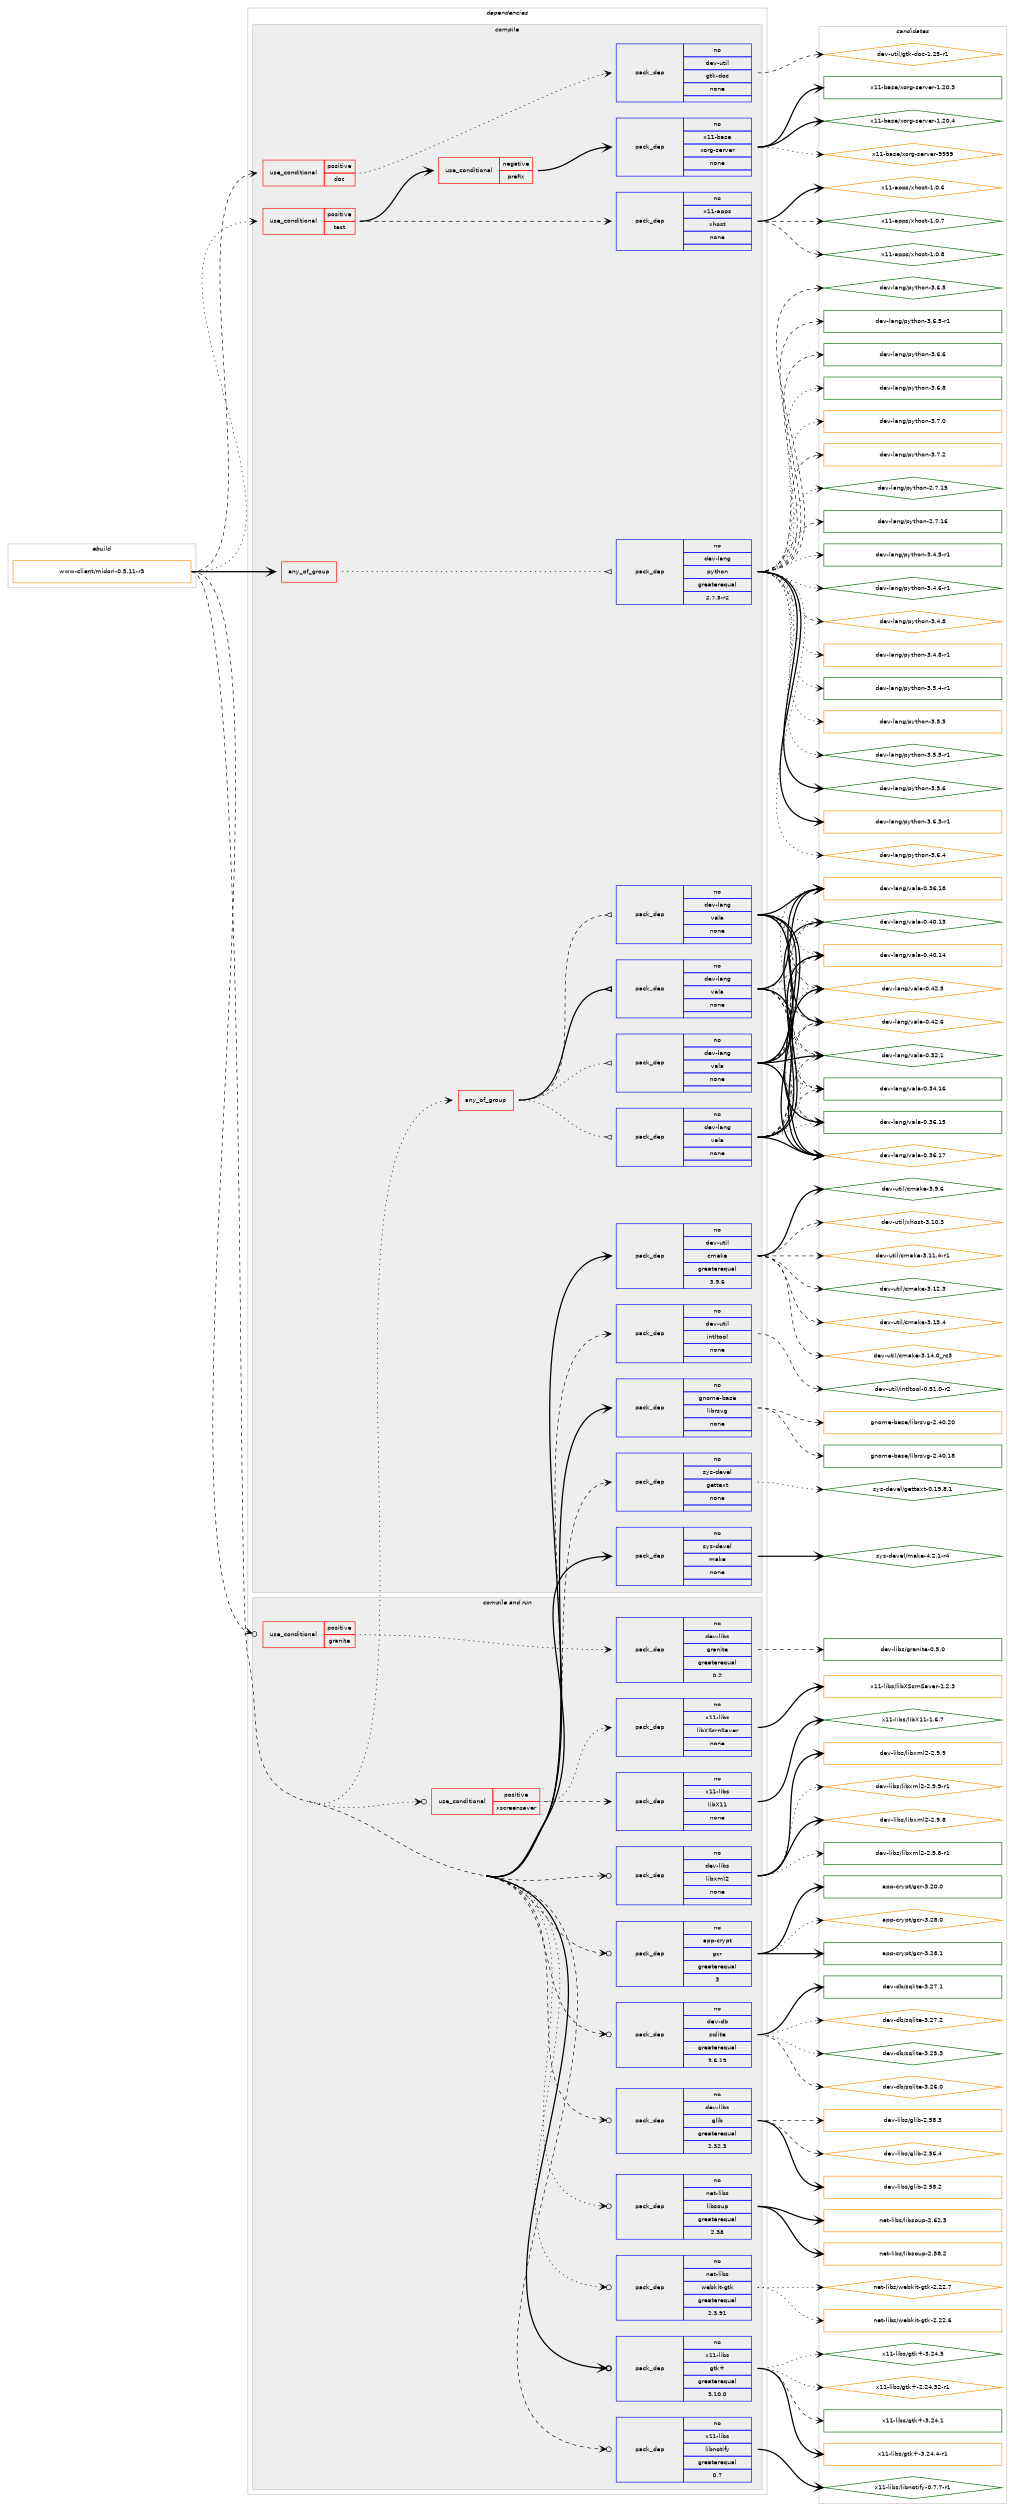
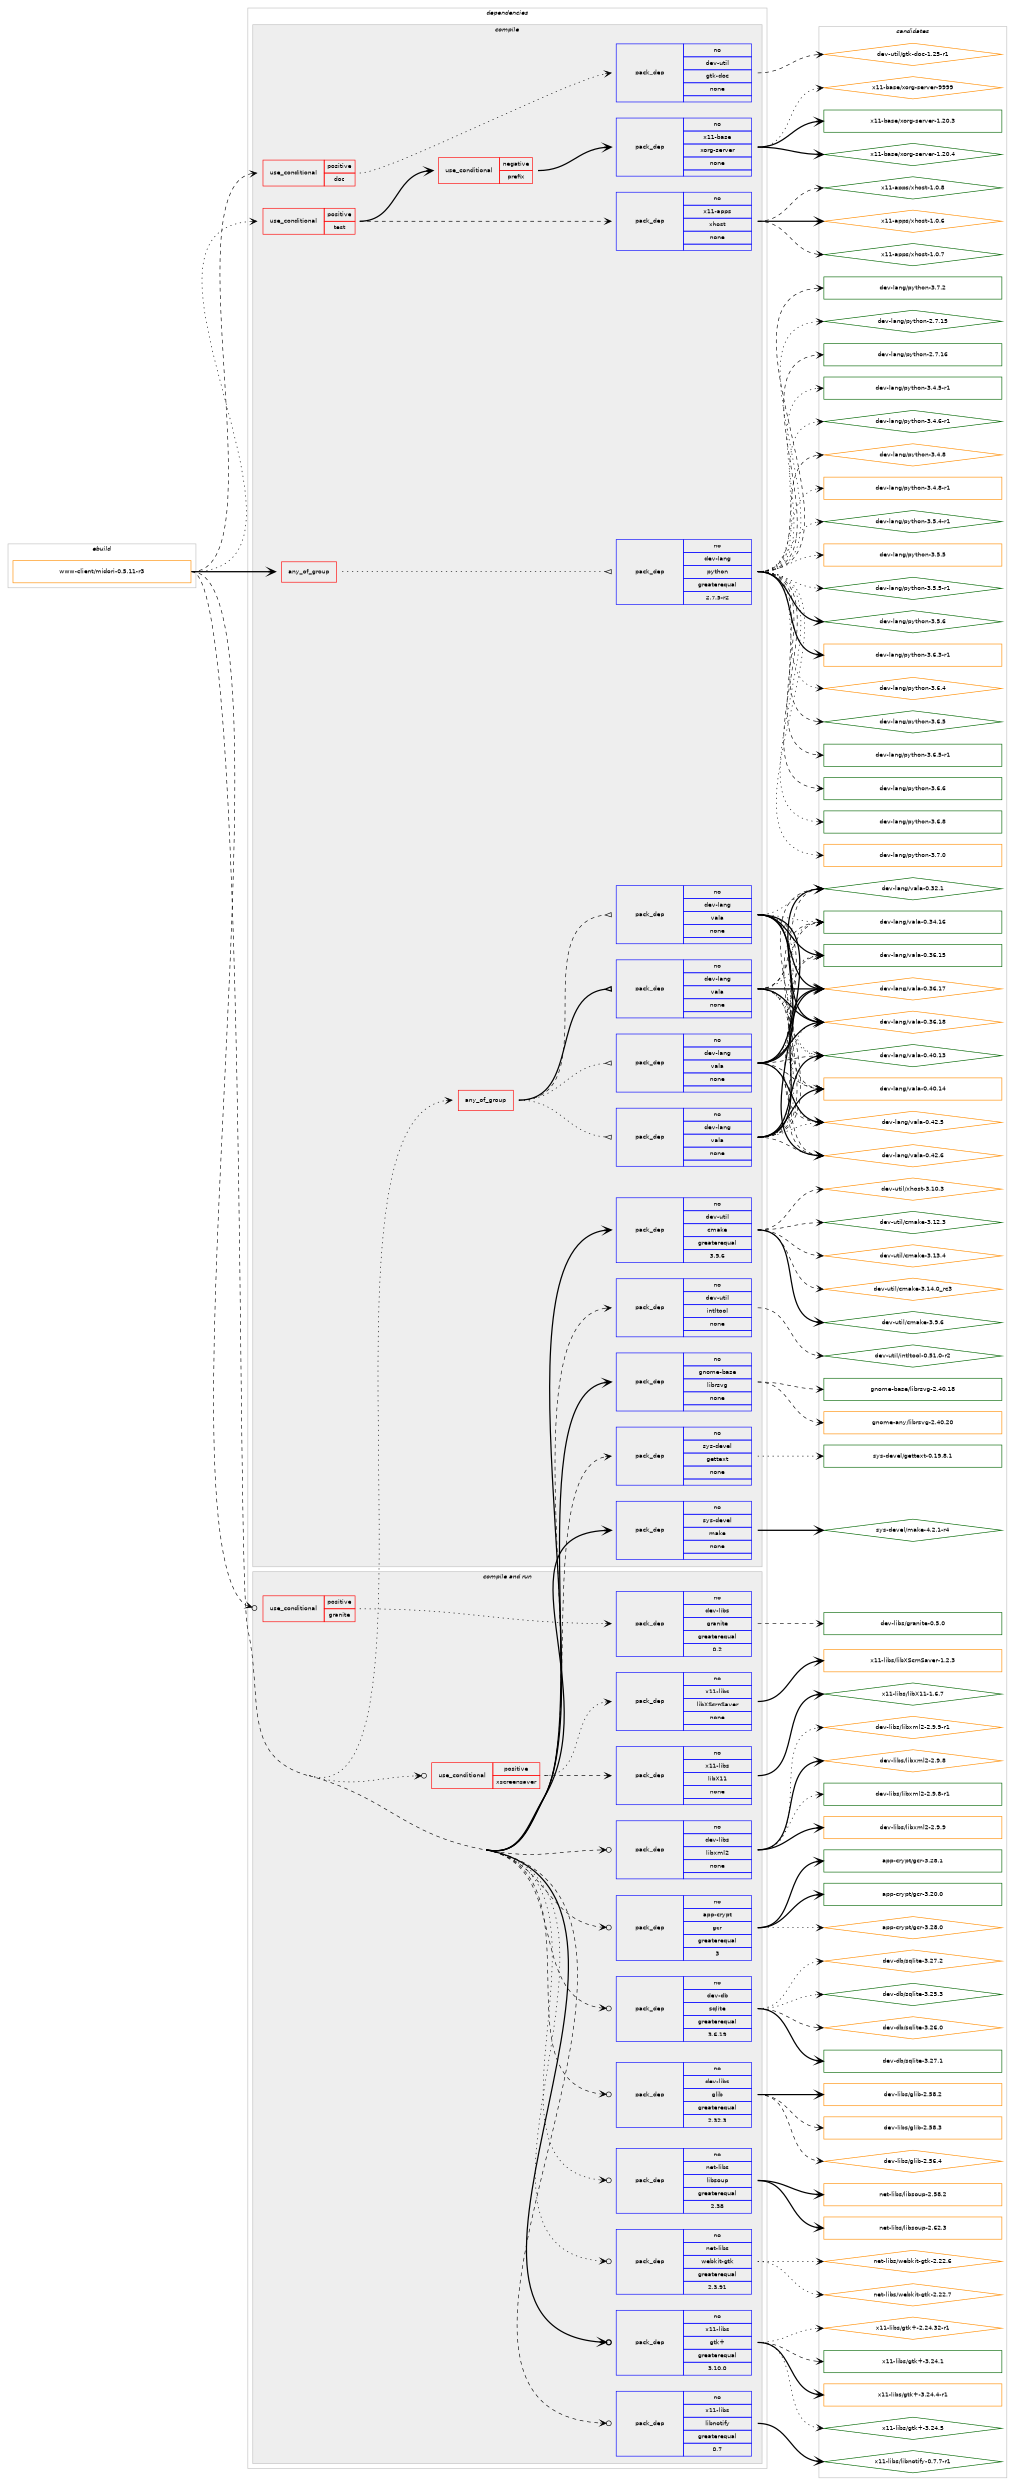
(913, 455) -> (913, 288)
(913, 689) -> (913, 522)
(913, 889) -> (913, 1022)
(913, 1256) -> none
(913, 1423) -> (913, 1423)
(913, 1490) -> (913, 1456)
(913, 2321) -> (913, 2261)
